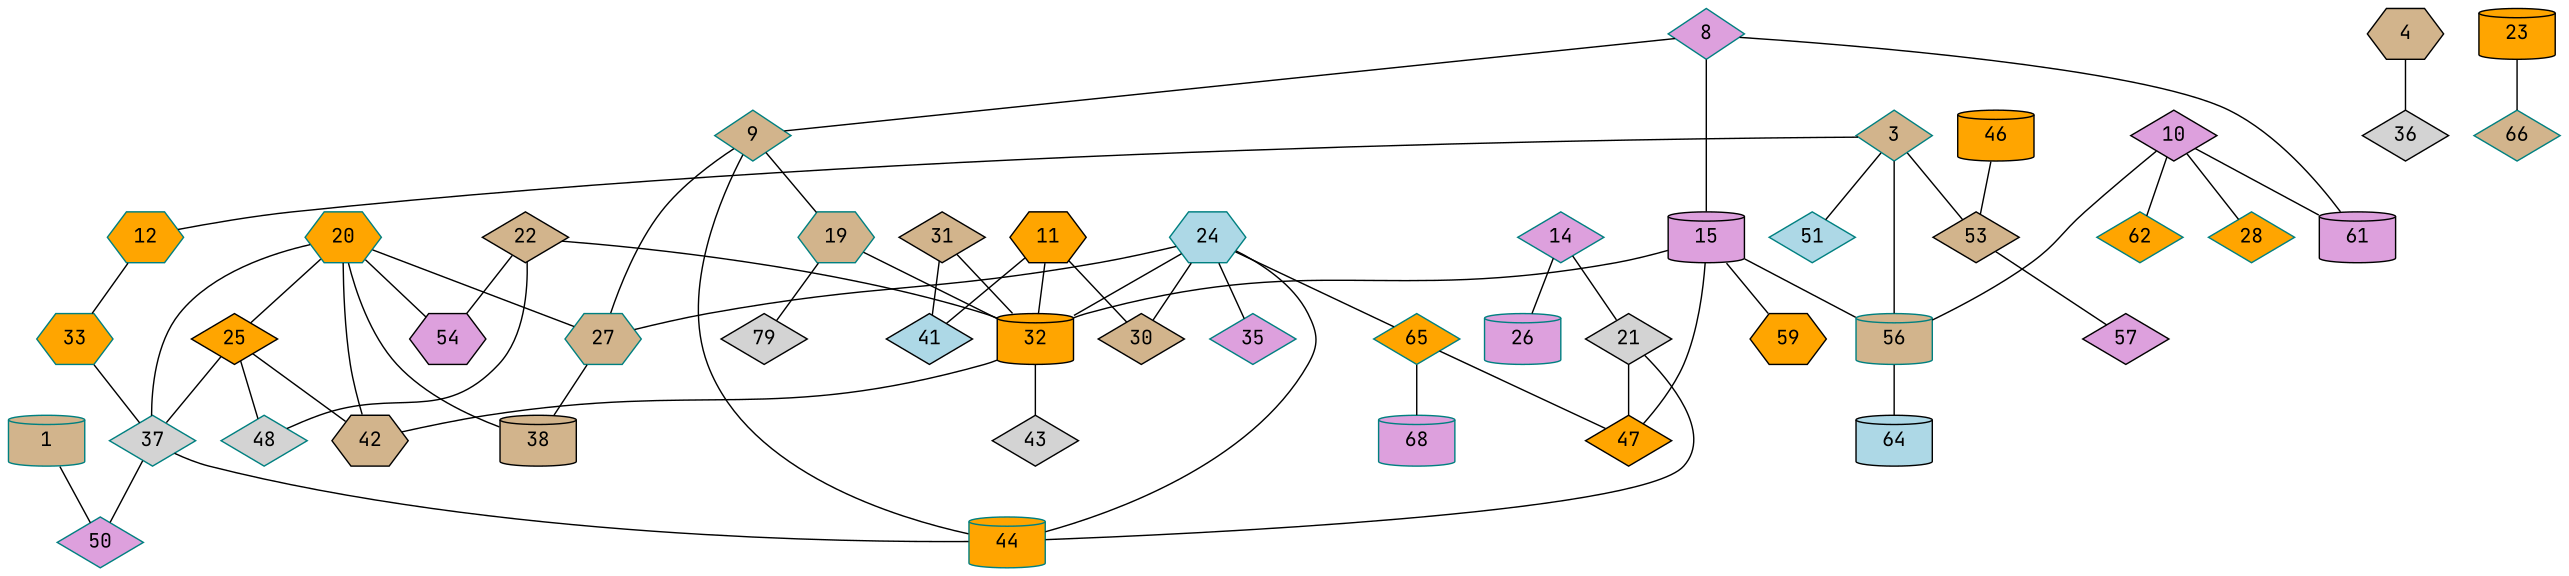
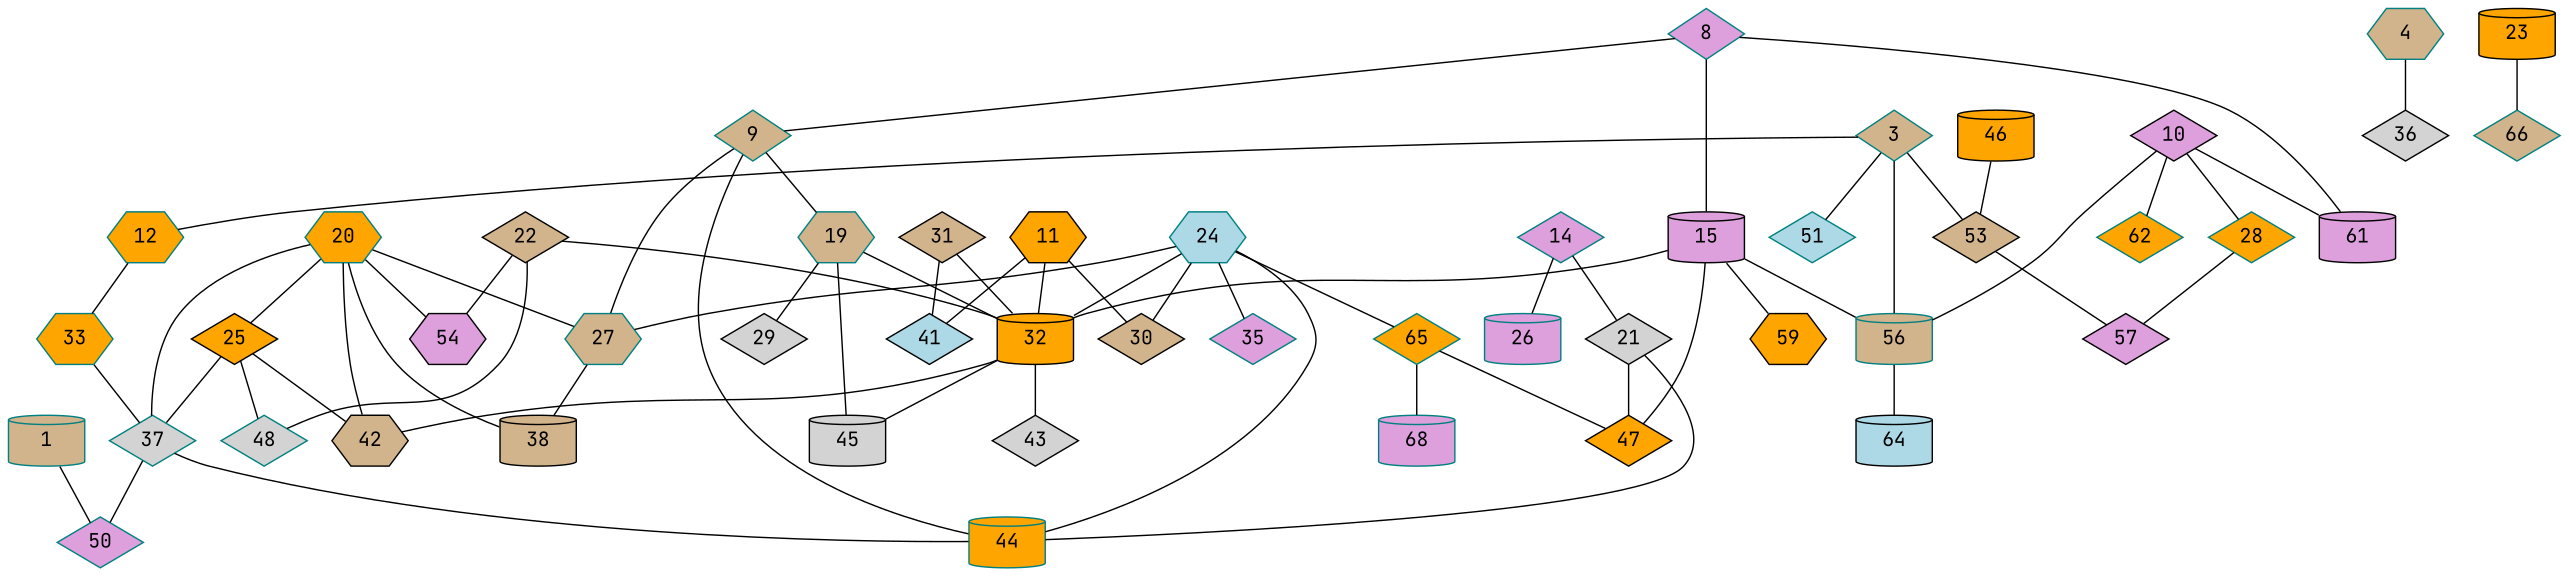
(2405, 34) -> (2405, 34)
none -> (2189, 288)
(764, 339) -> (764, 339)
none -> (848, 441)
